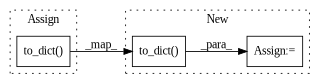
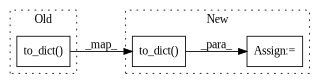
(43, 20) -> (43, 20)
